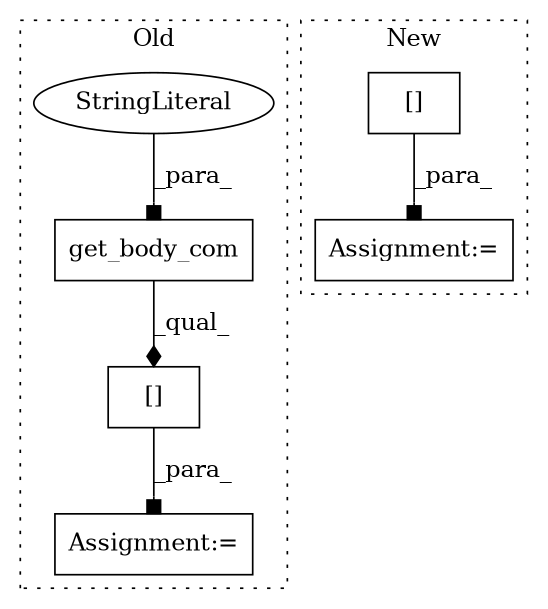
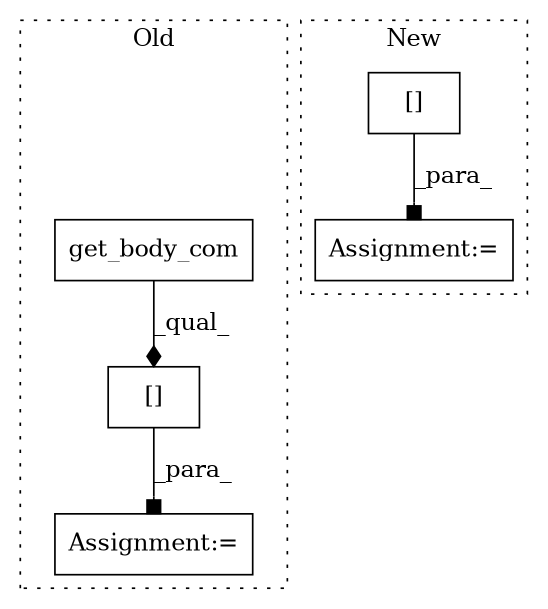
(154, 103) -> none
